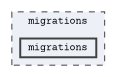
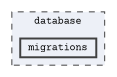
(58, 21) -> (58, 21)
